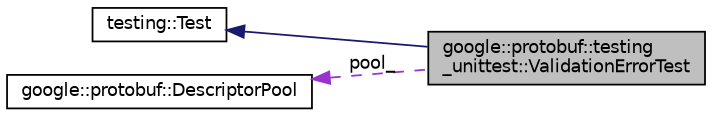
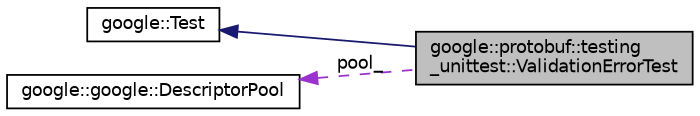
(160, 25) -> (153, 25)
(160, 92) -> (153, 92)
